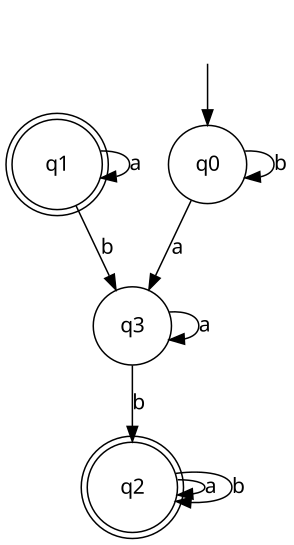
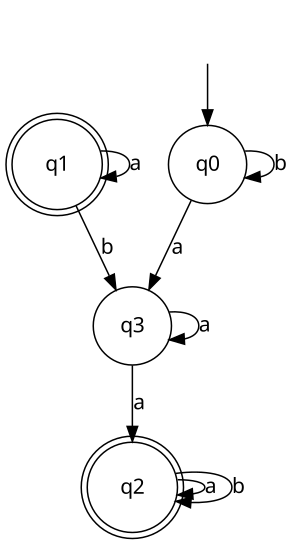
(139, 404) -> (139, 404)
